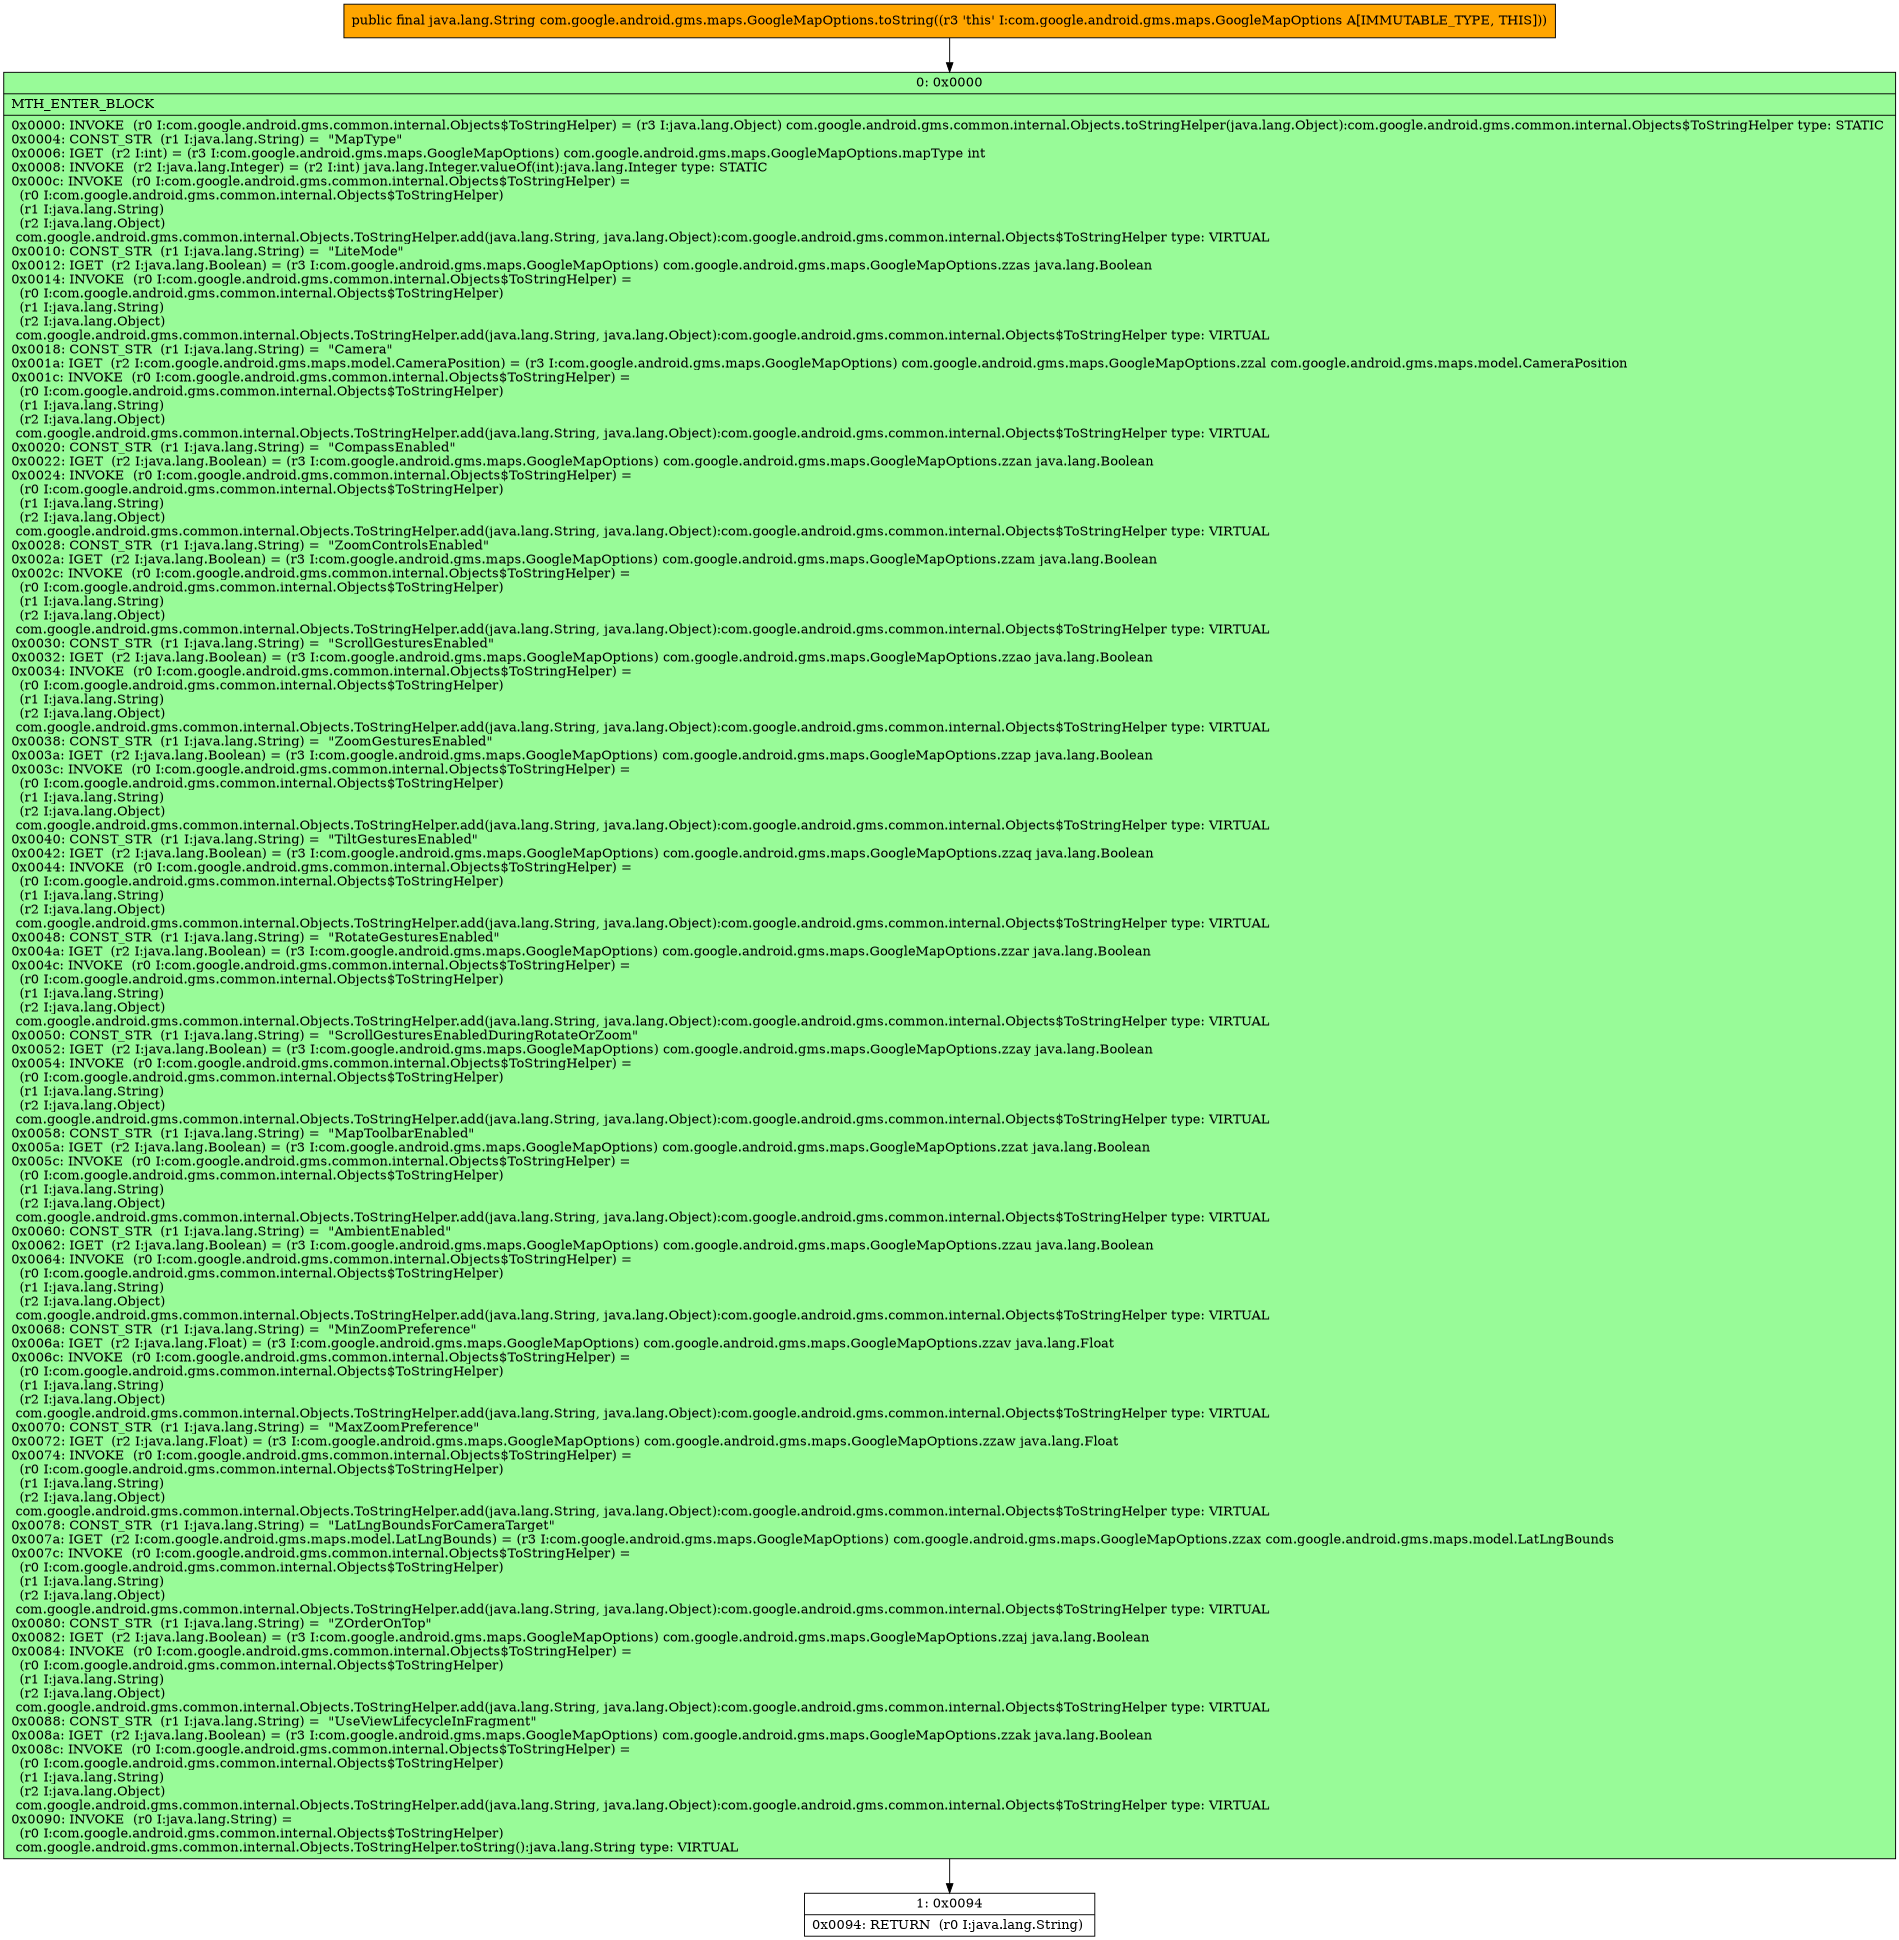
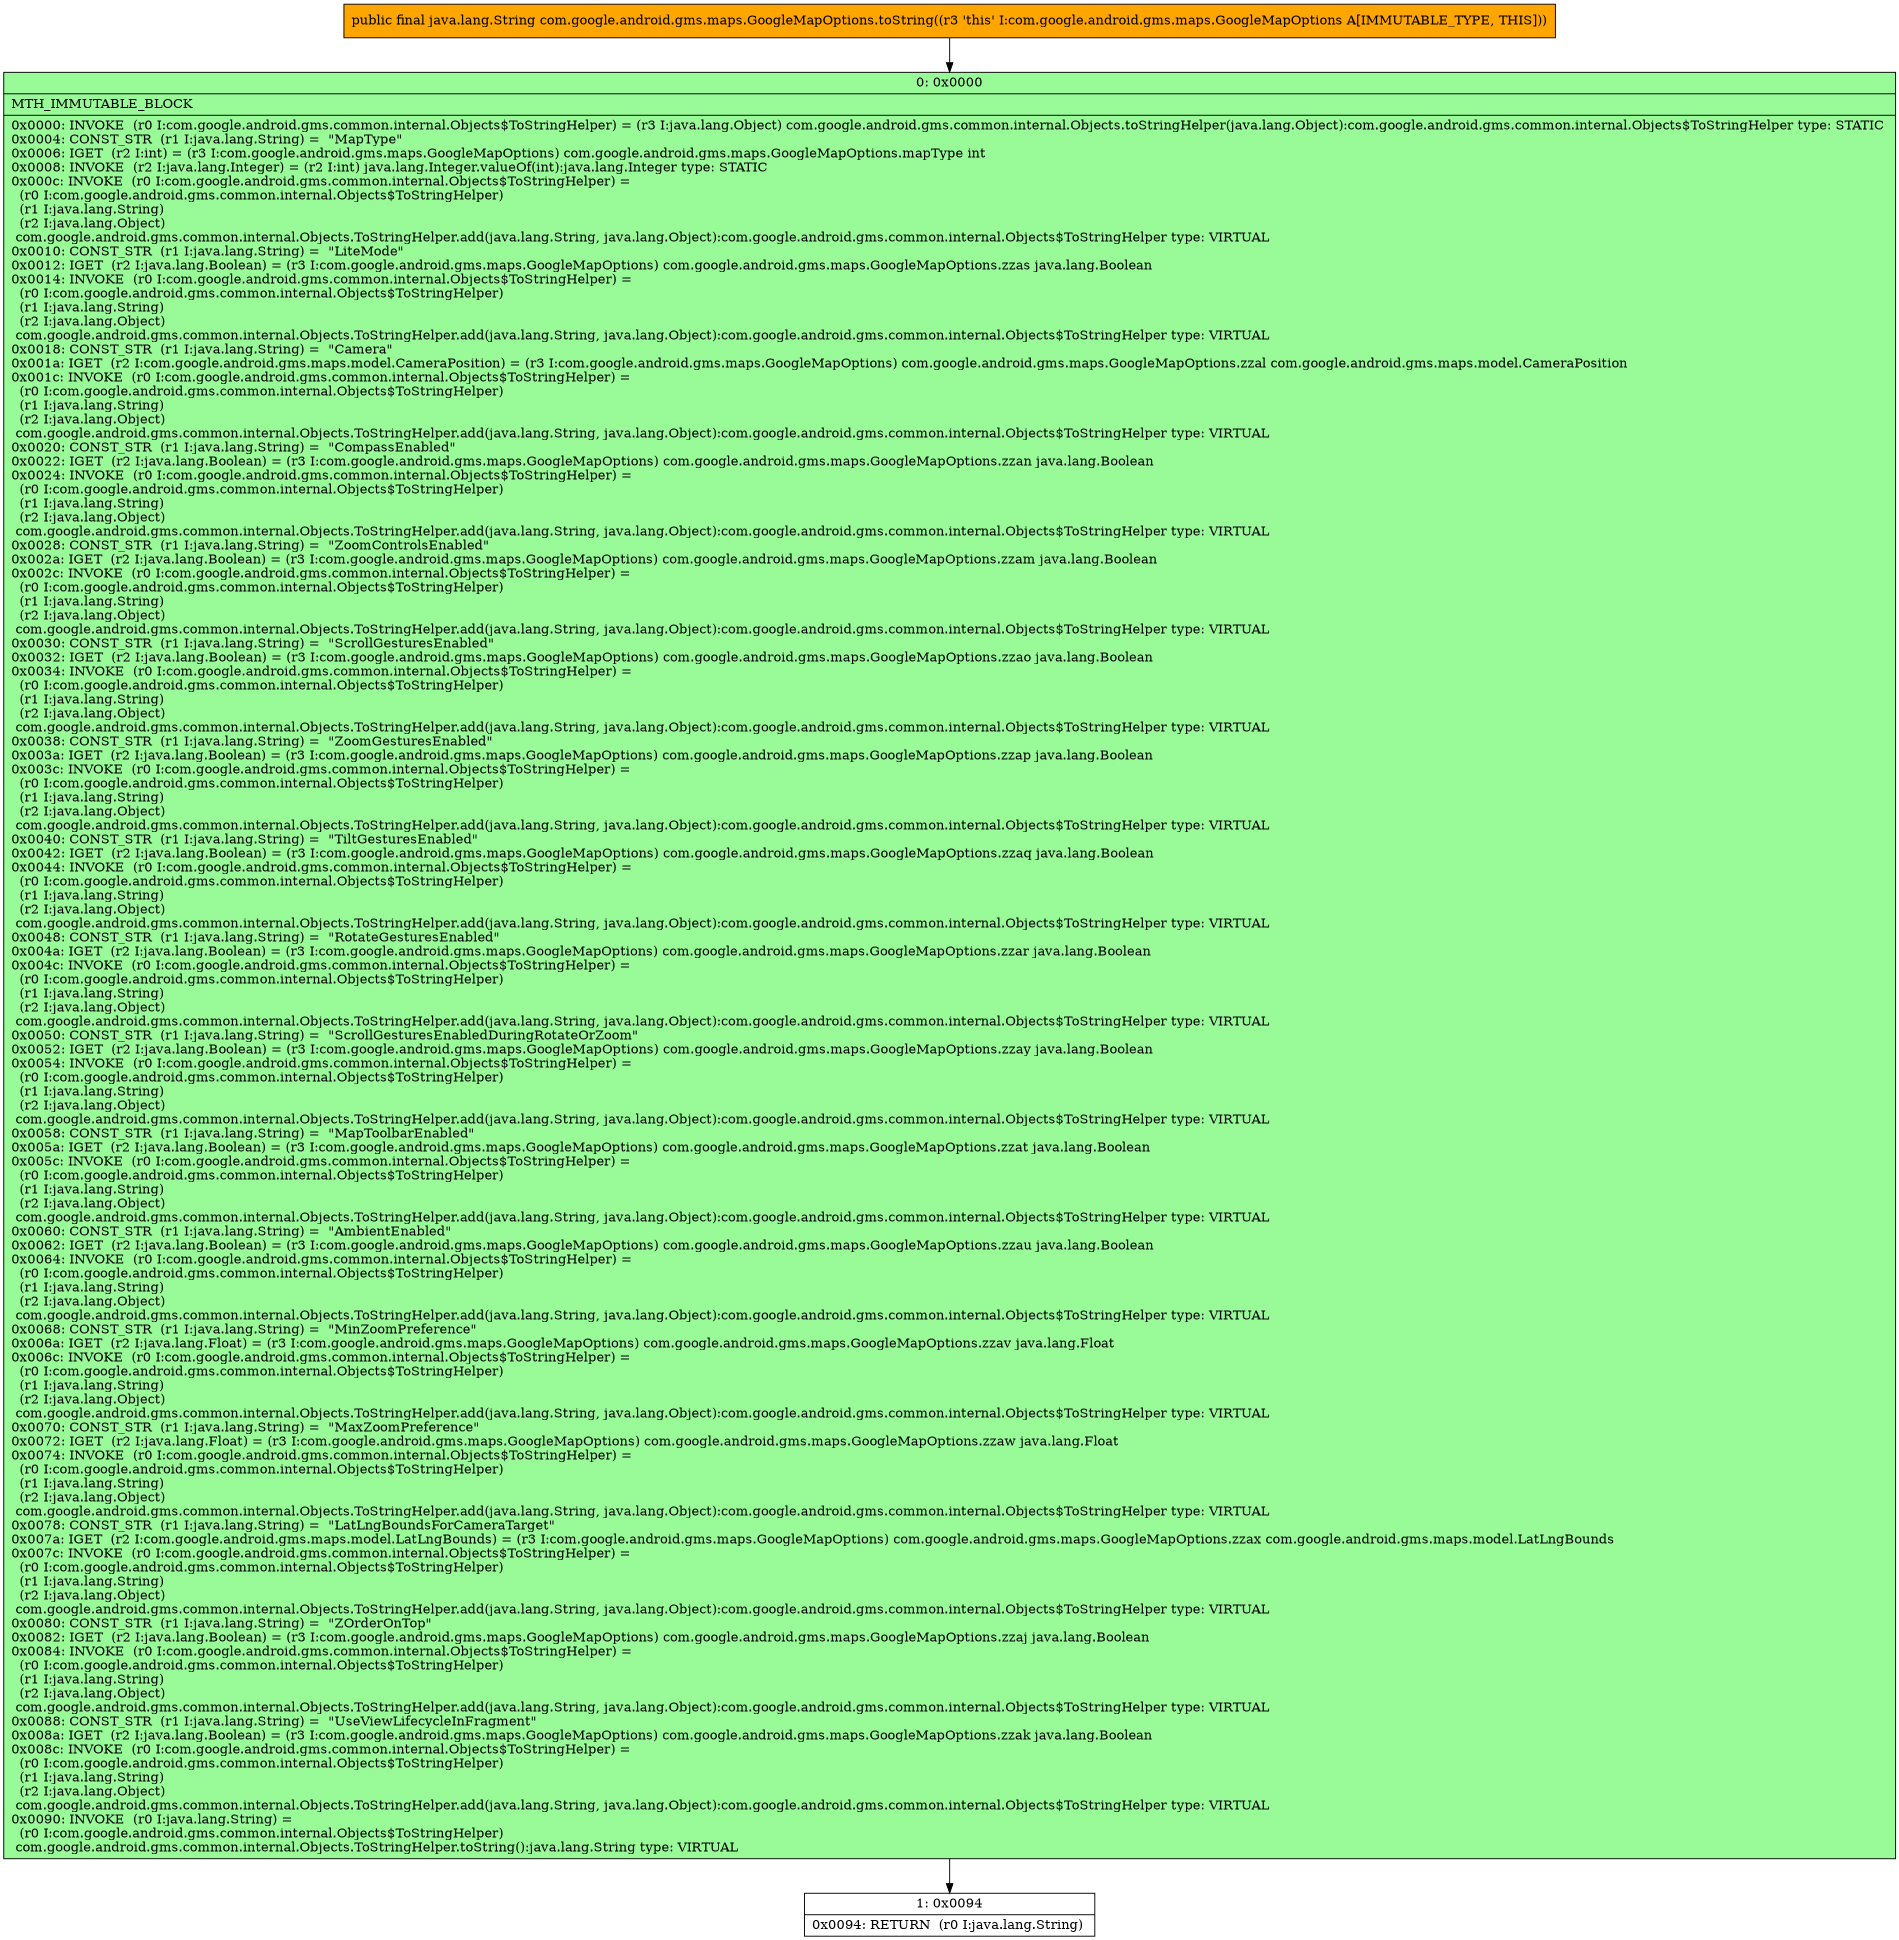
(83, 104) -> (102, 104)
